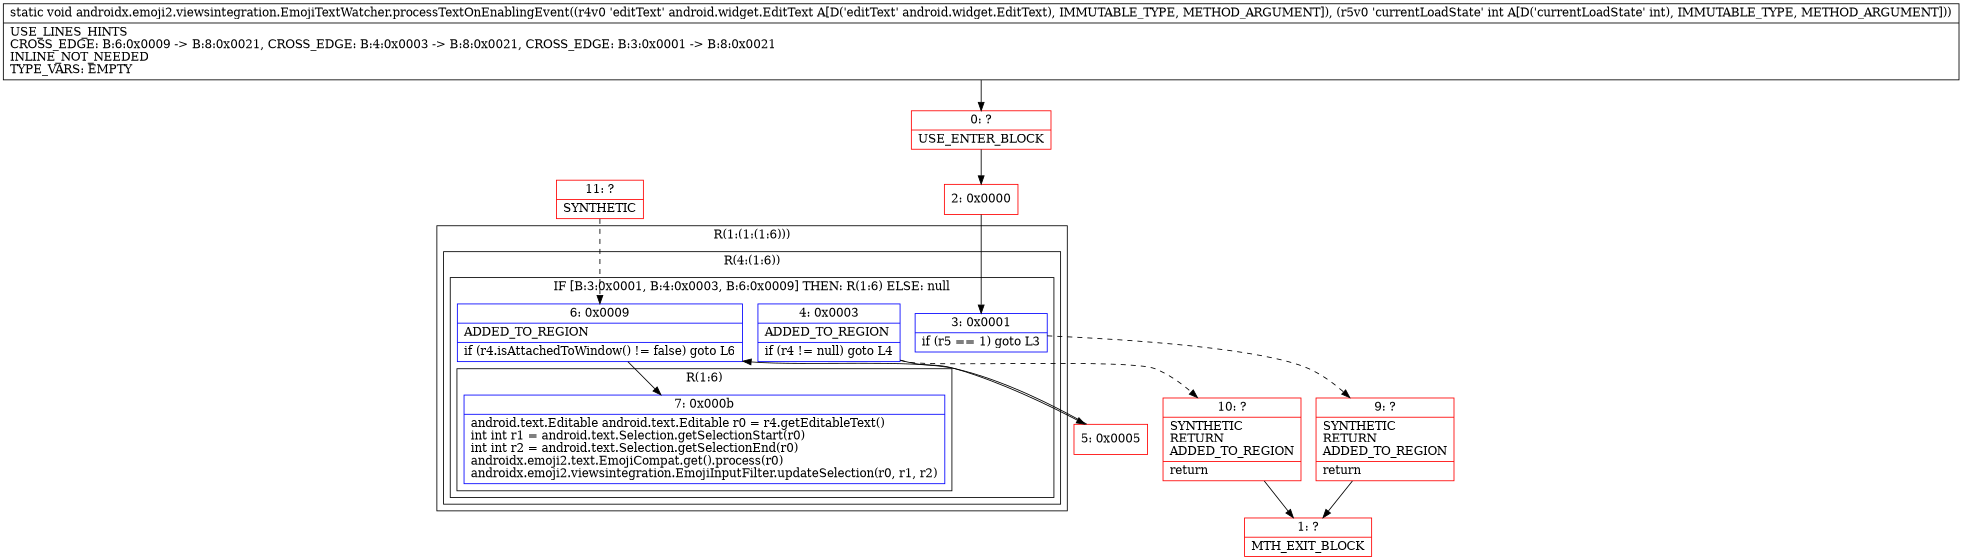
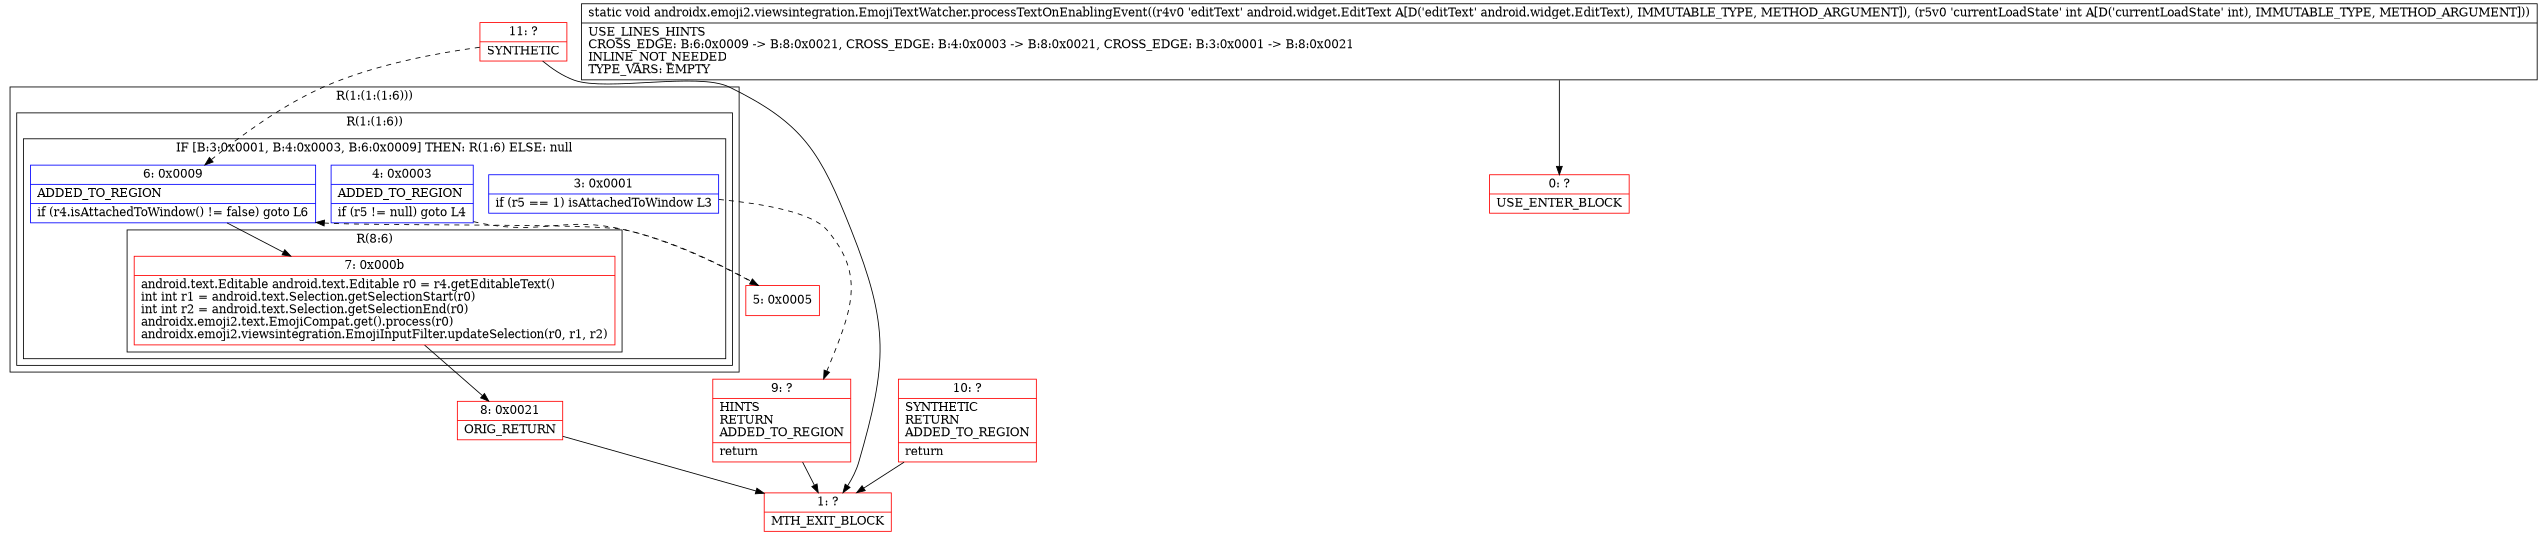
none -> (826, 174)
(981, 199) -> none
(752, 261) -> (375, 122)
(981, 342) -> (604, 203)
(829, 352) -> (402, 213)
(1042, 363) -> none
(890, 364) -> (447, 225)
(704, 378) -> (375, 240)
(992, 381) -> (617, 228)
none -> (510, 421)
(1360, 426) -> (740, 408)
(704, 439) -> (375, 301)
